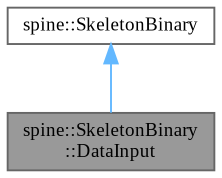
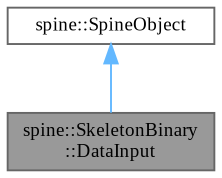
(111, 26) -> (111, 26)
